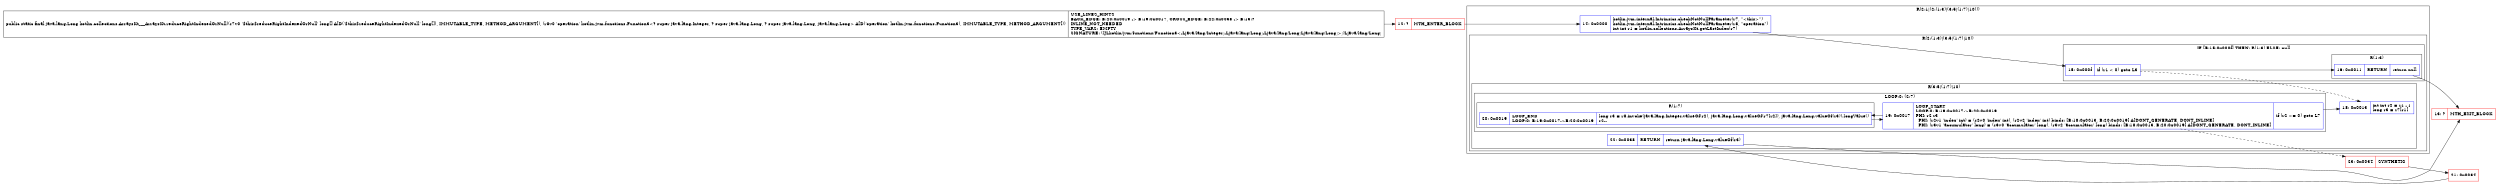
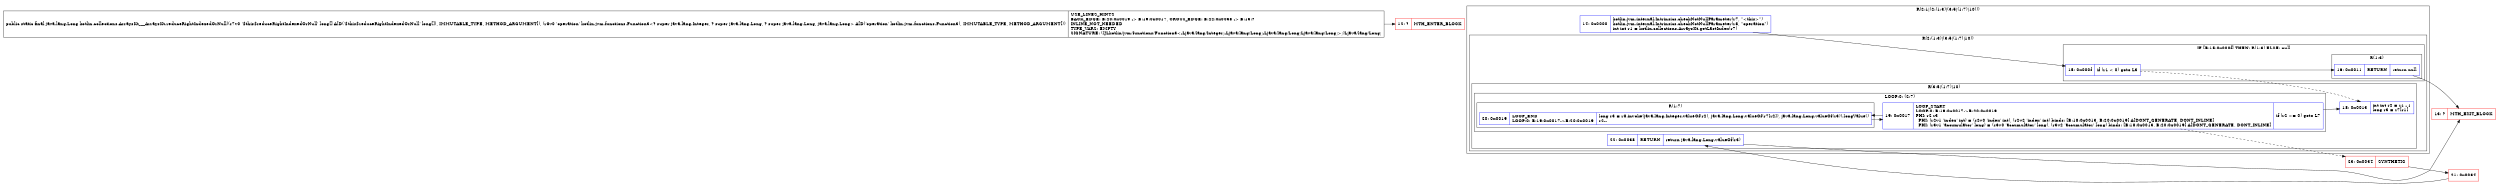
(1521, 24) -> none
